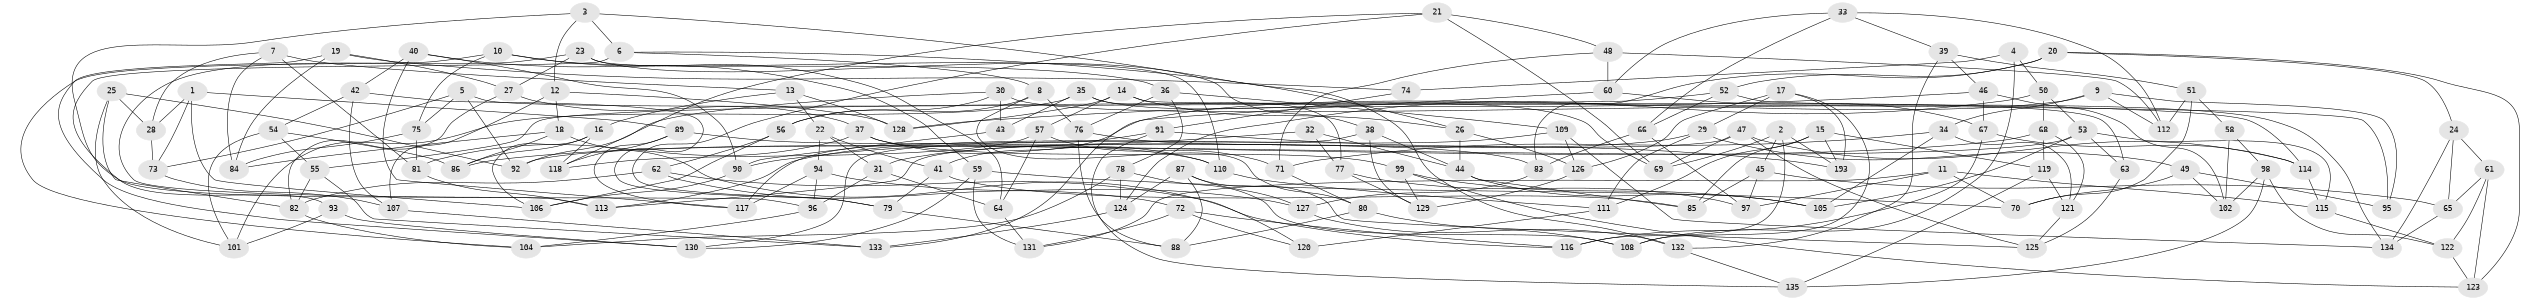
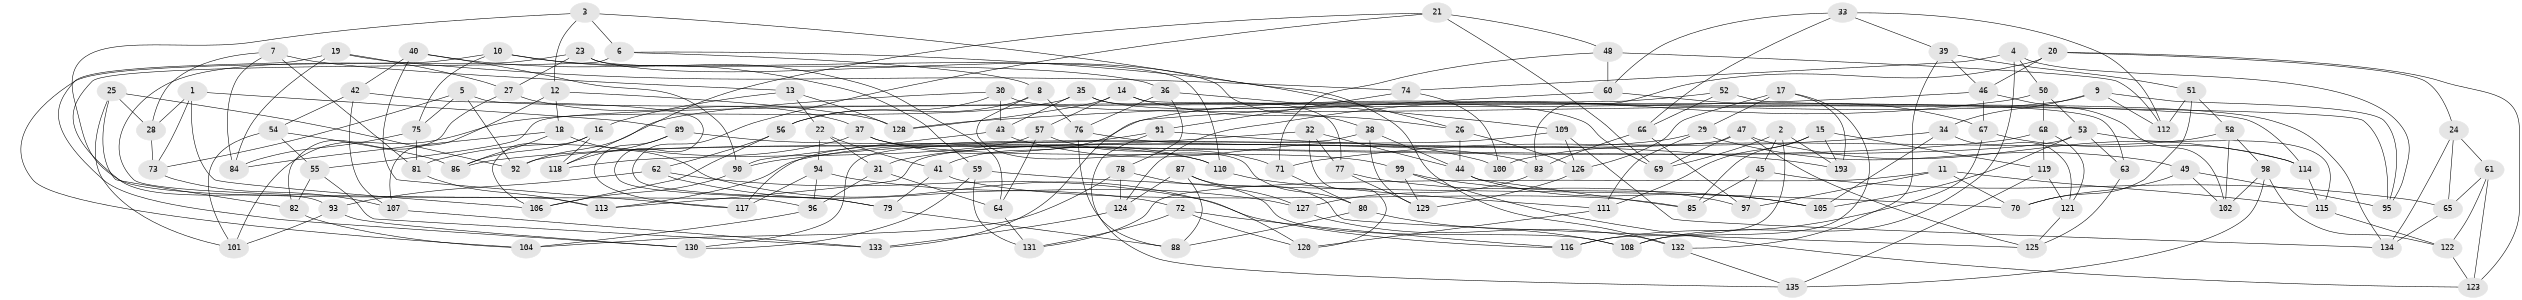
(1890, 76) -> (2010, 76)
none -> (2257, 80)
none -> (1499, 170)
(473, 183) -> (509, 185)
none -> (1383, 201)
